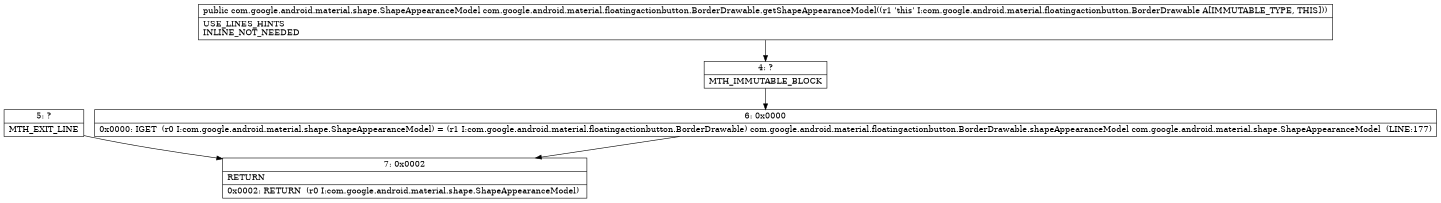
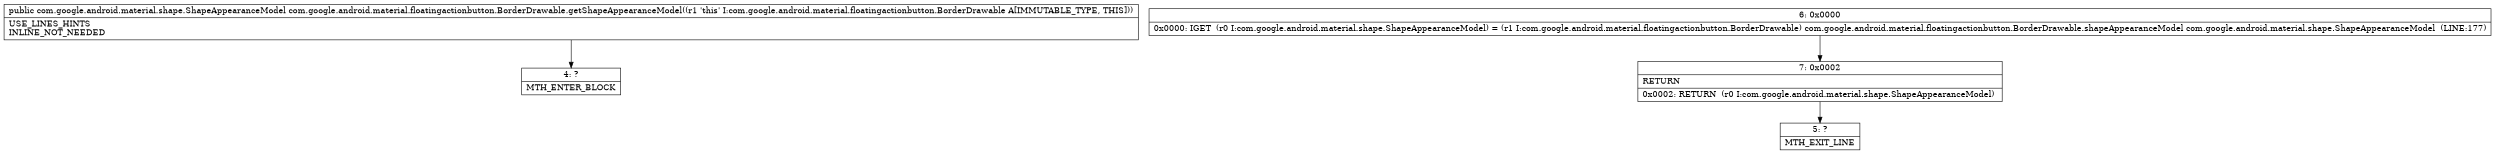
(766, 81) -> (571, 88)
(766, 96) -> none
(150, 148) -> (1820, 109)
